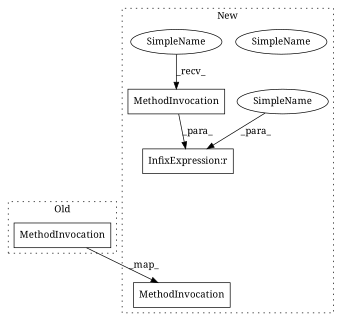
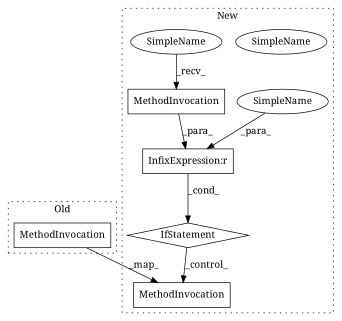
none -> (188, 235)
